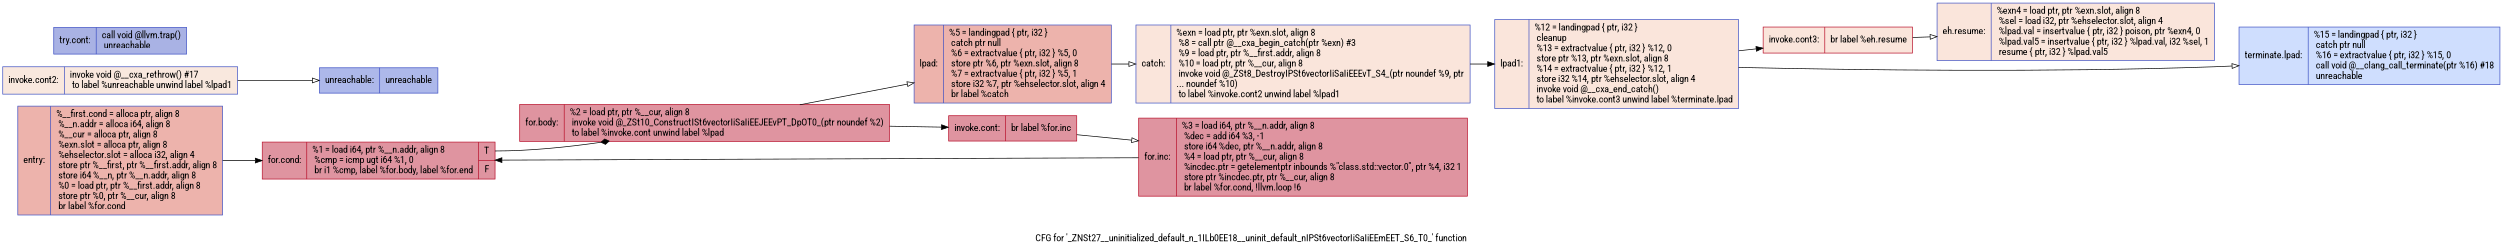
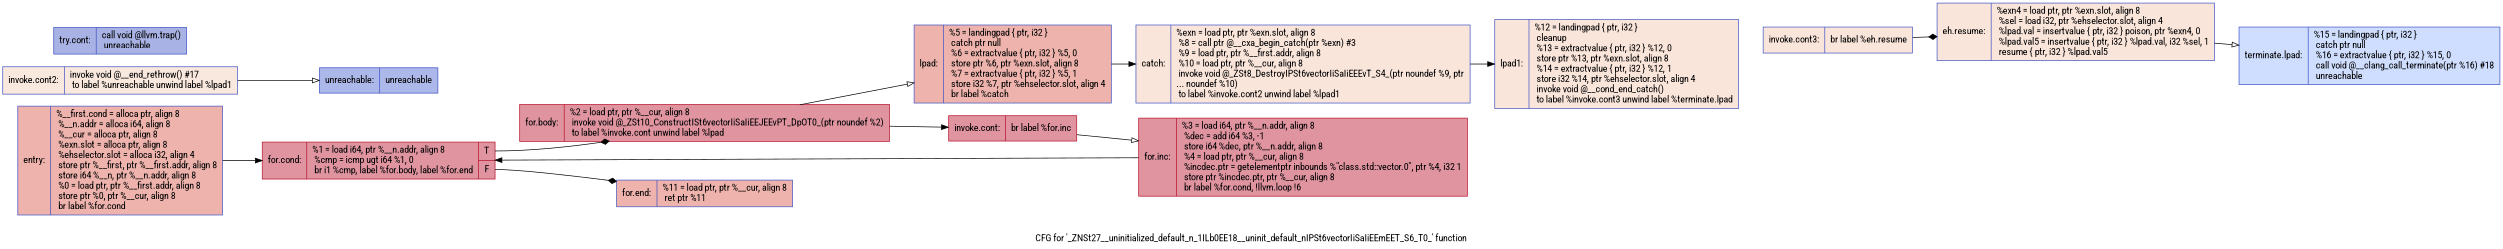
(1921, 37) -> (1921, 37)
(1838, 40) -> (1838, 40)
(1747, 50) -> none
(1120, 64) -> (1120, 64)
(1985, 70) -> (2223, 44)
(134, 75) -> (135, 75)
(1597, 89) -> (1600, 89)
none -> (705, 193)
